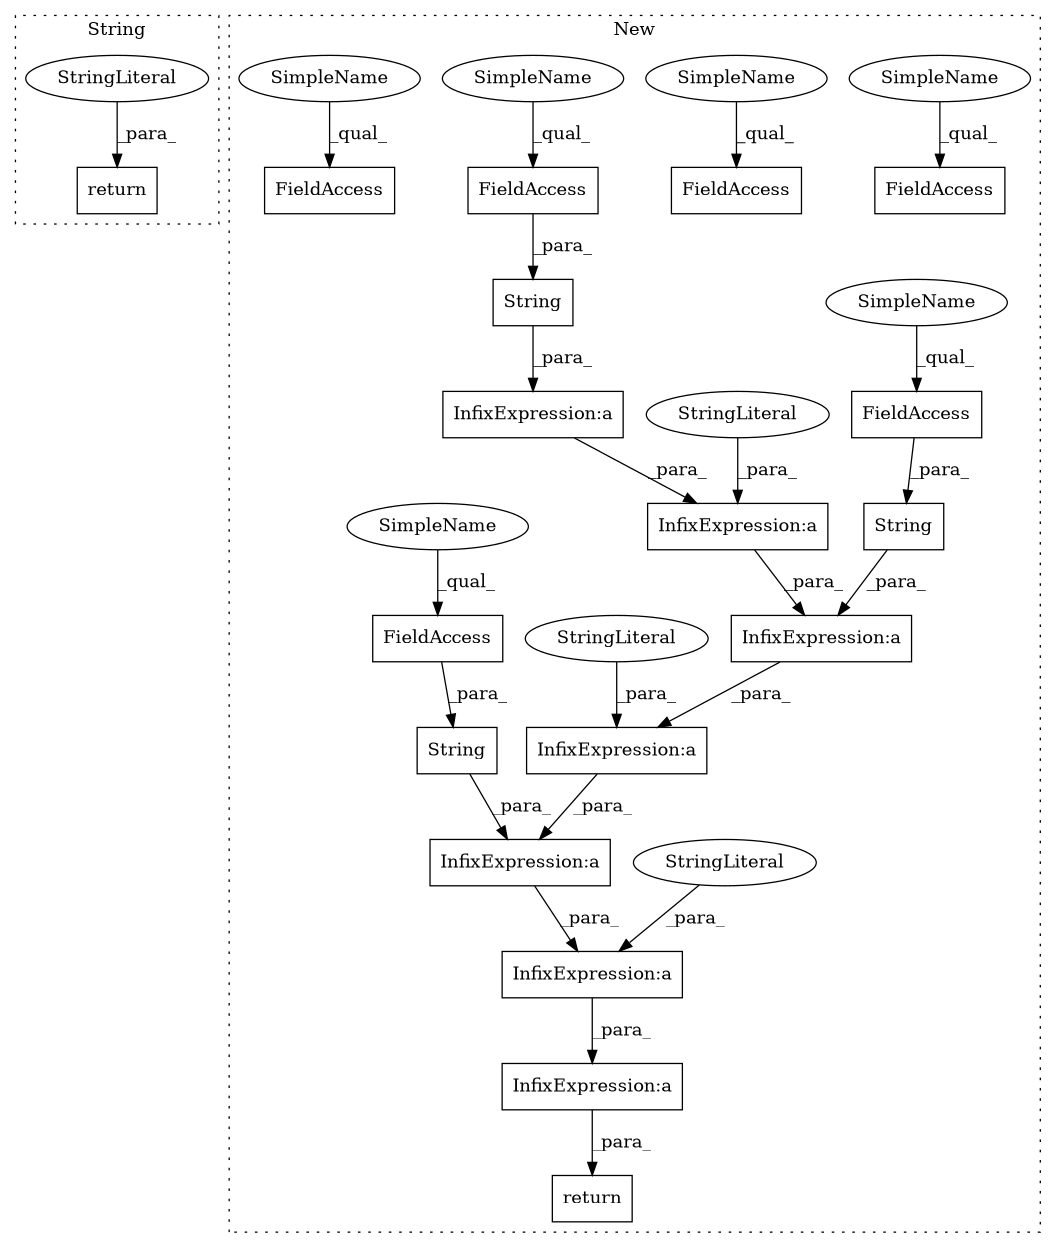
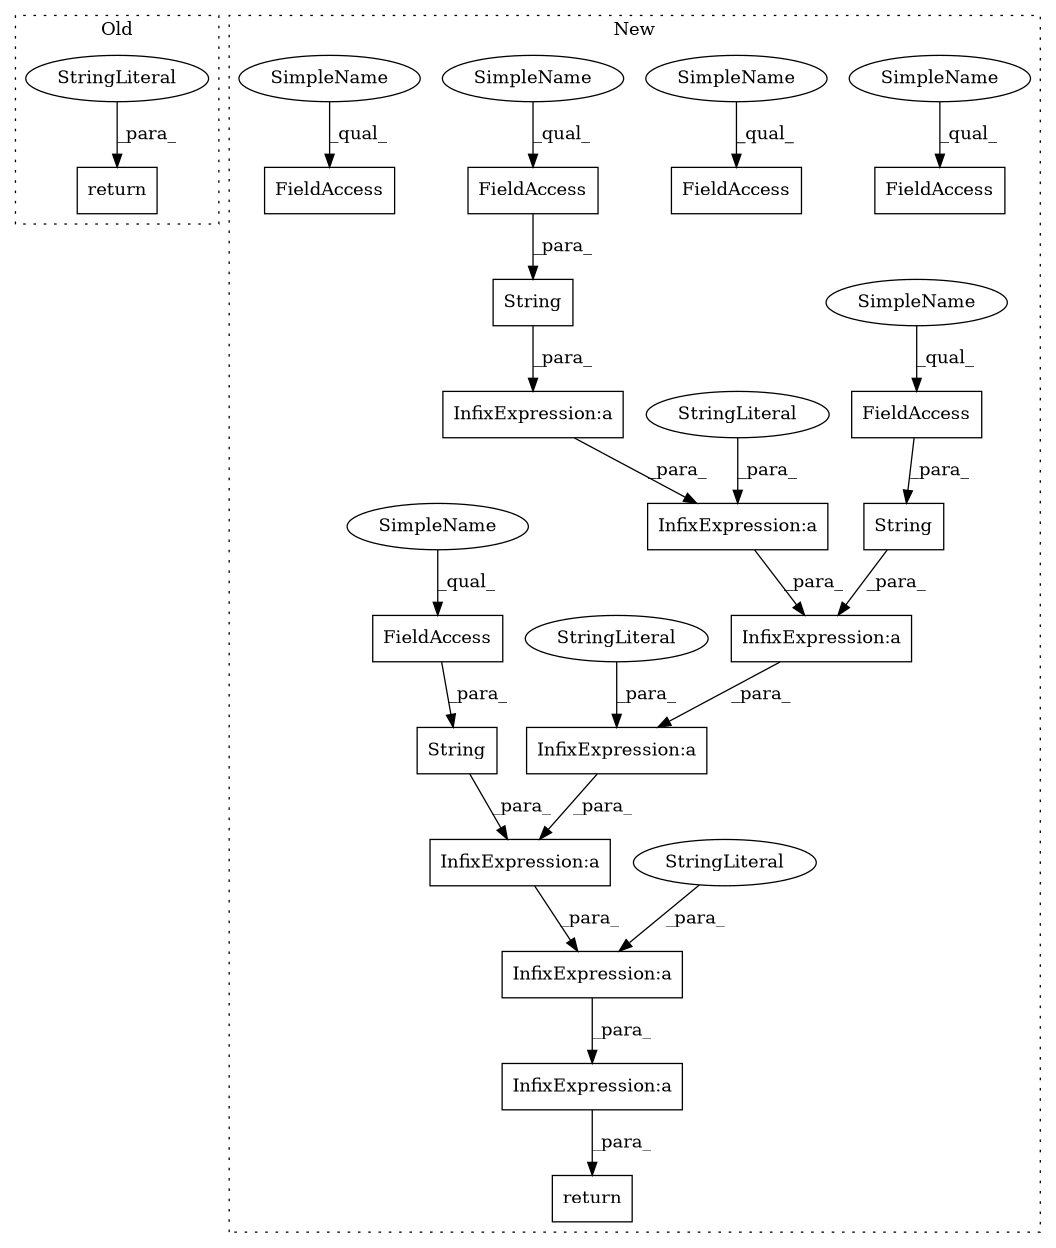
(117, 30) -> (117, 30)
